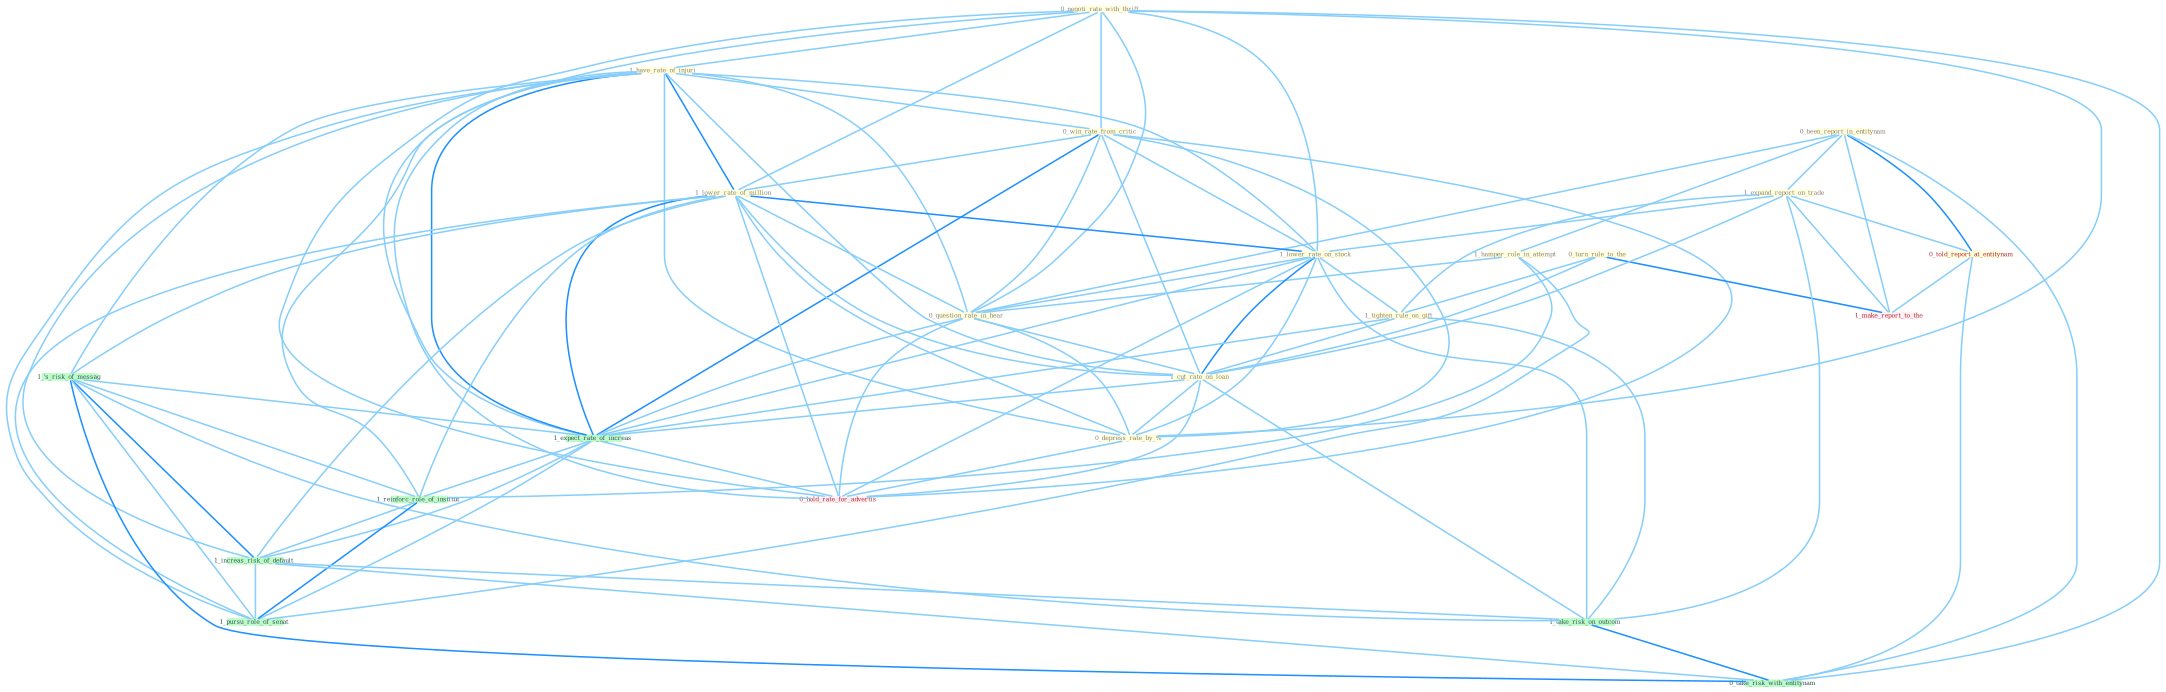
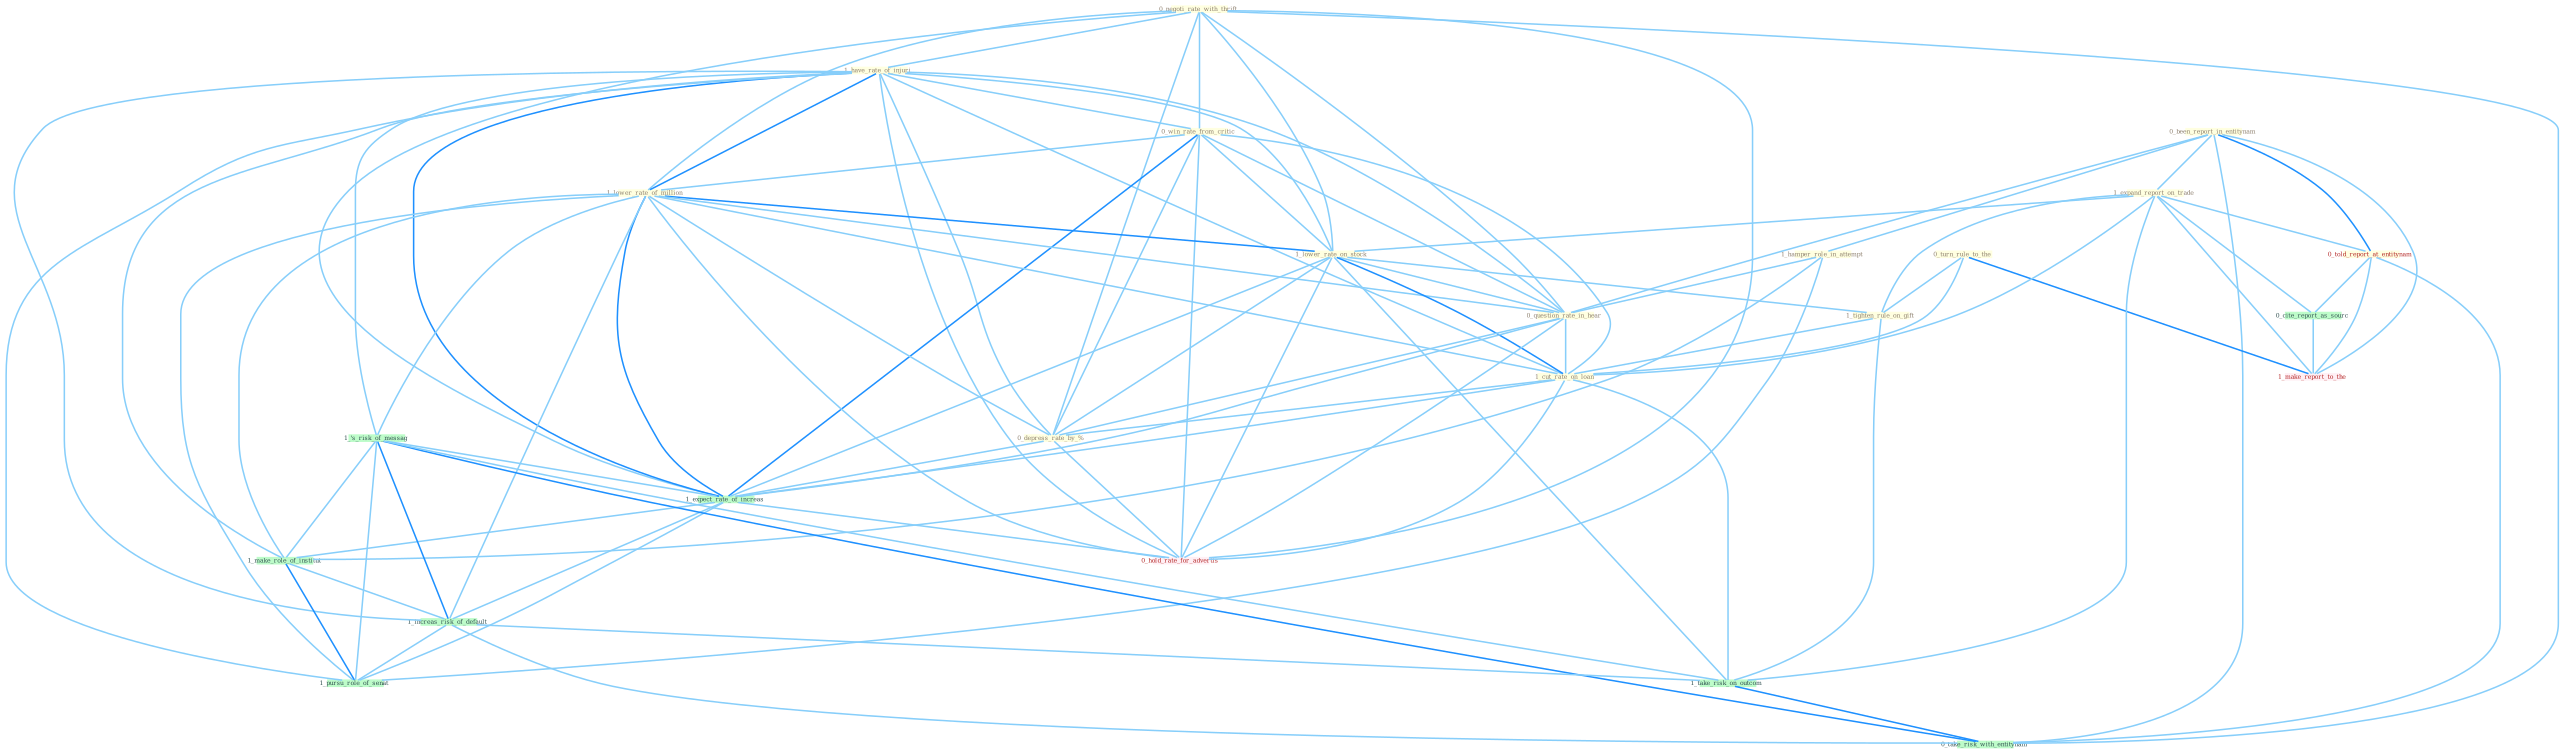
none -> (2313, 316)
(1016, 374) -> (967, 455)
(419, 499) -> (285, 561)
